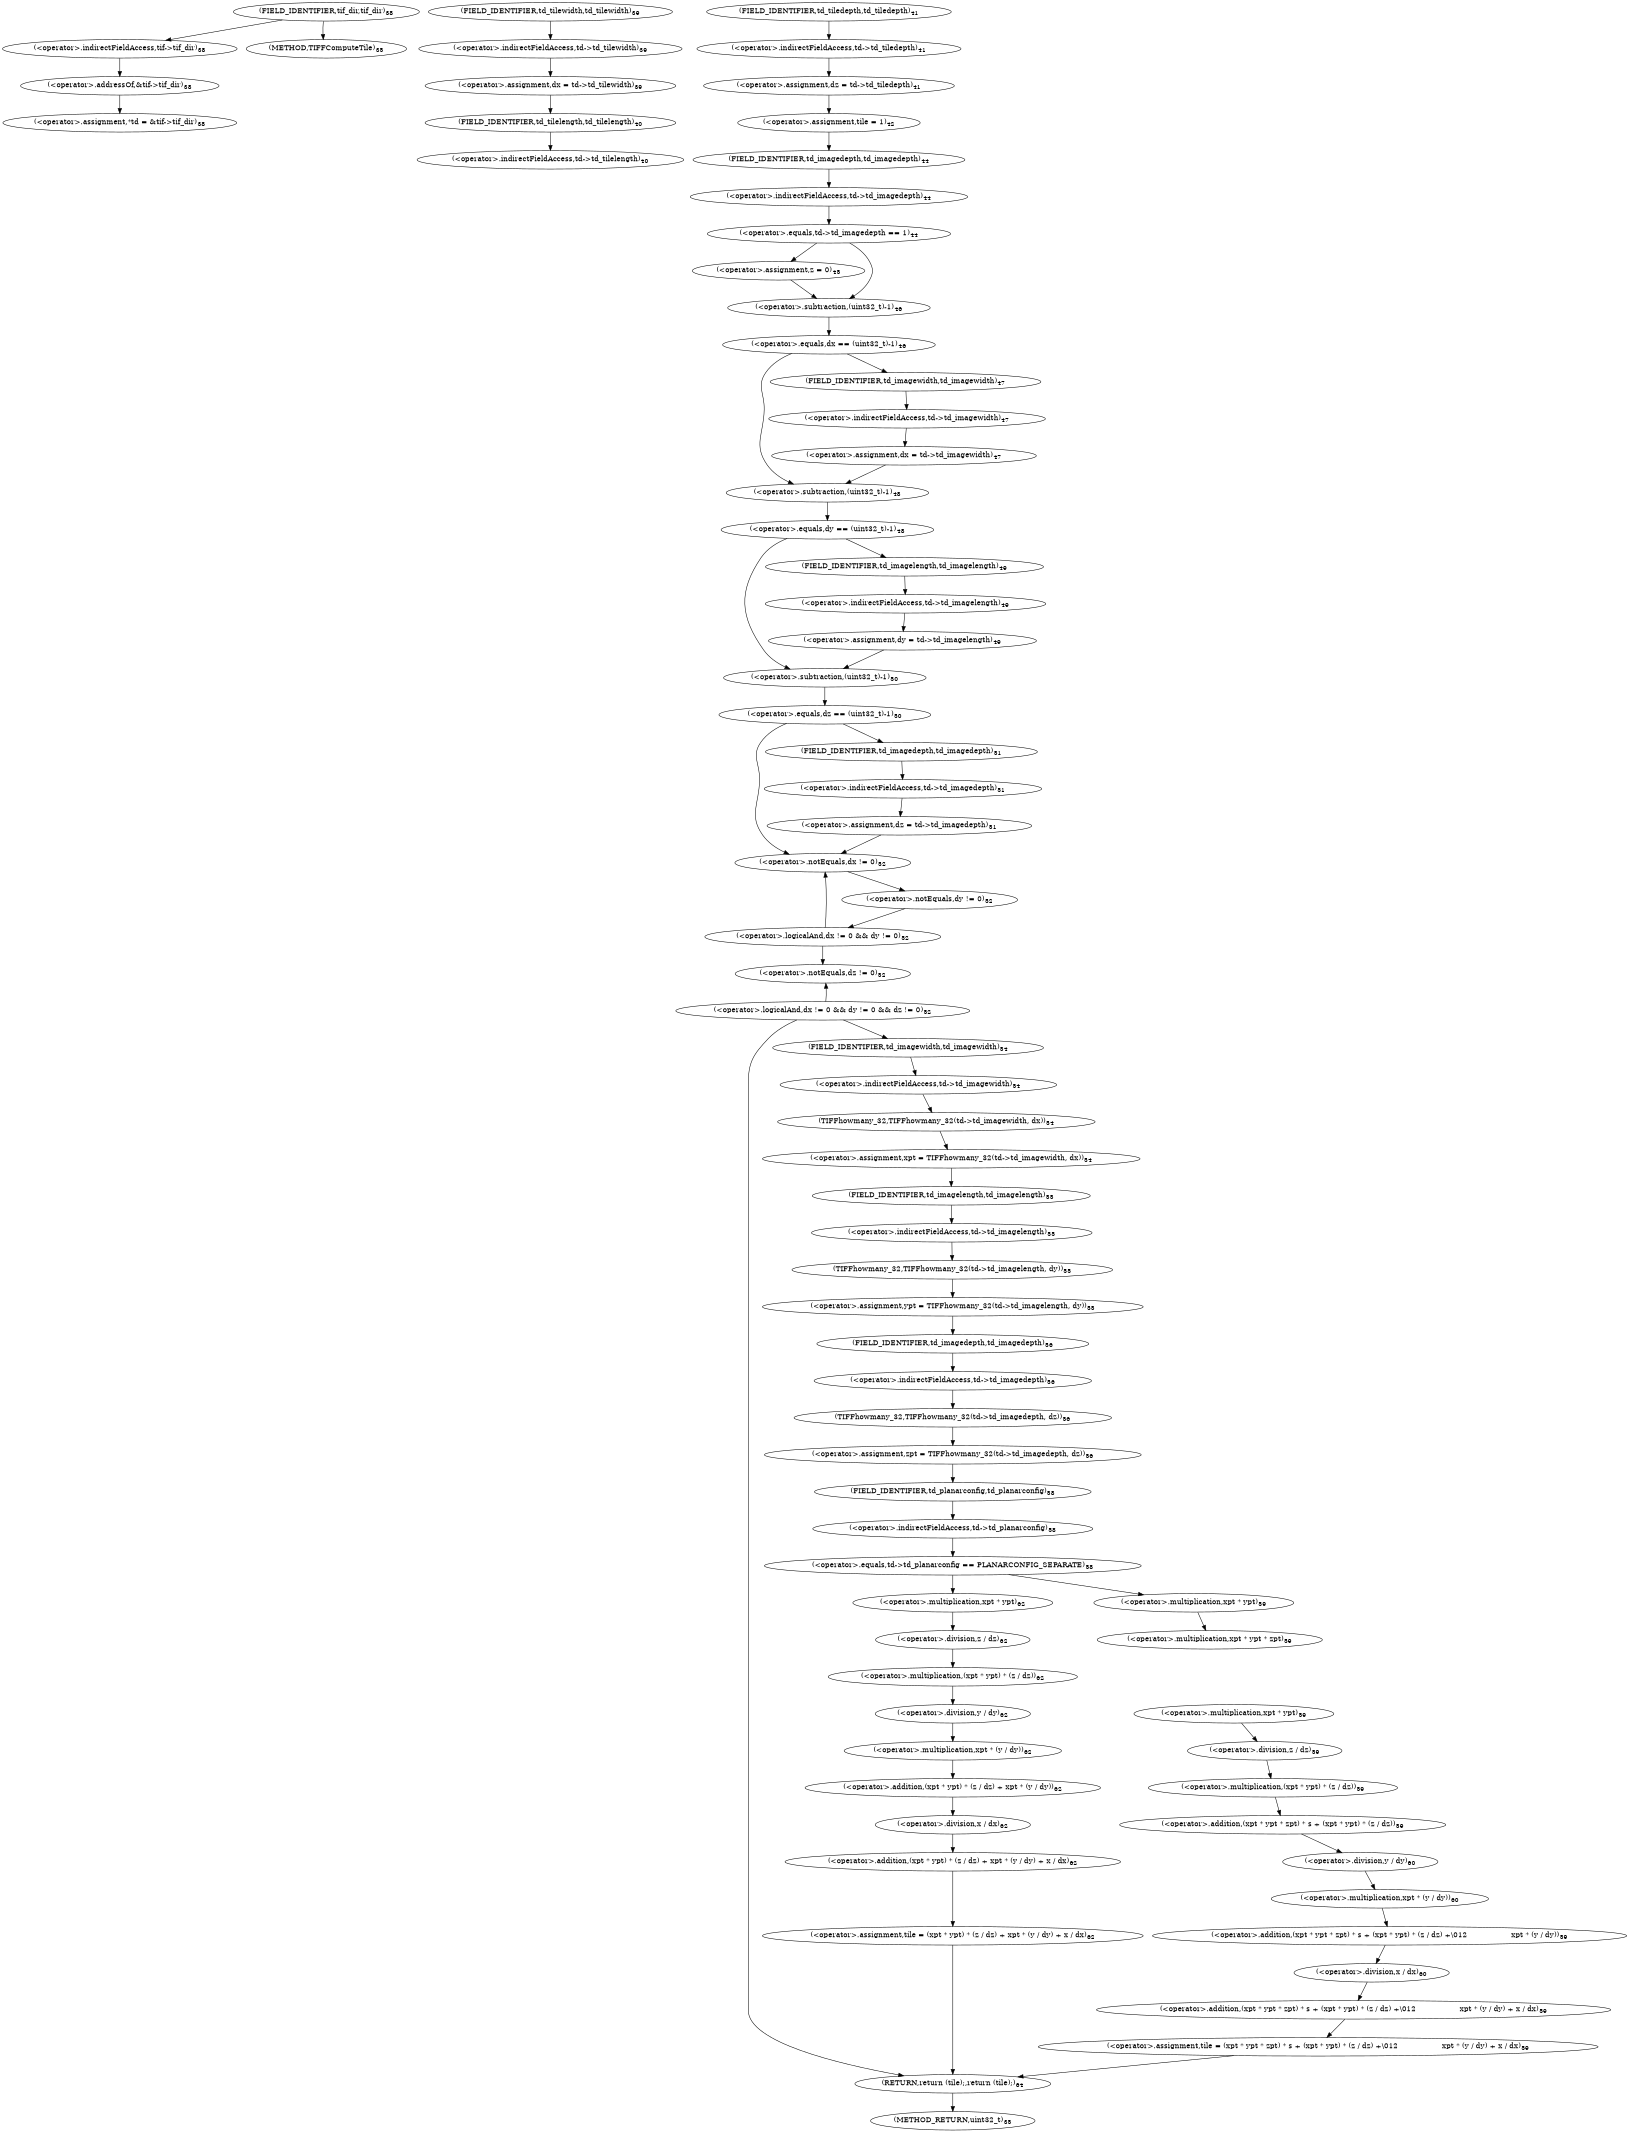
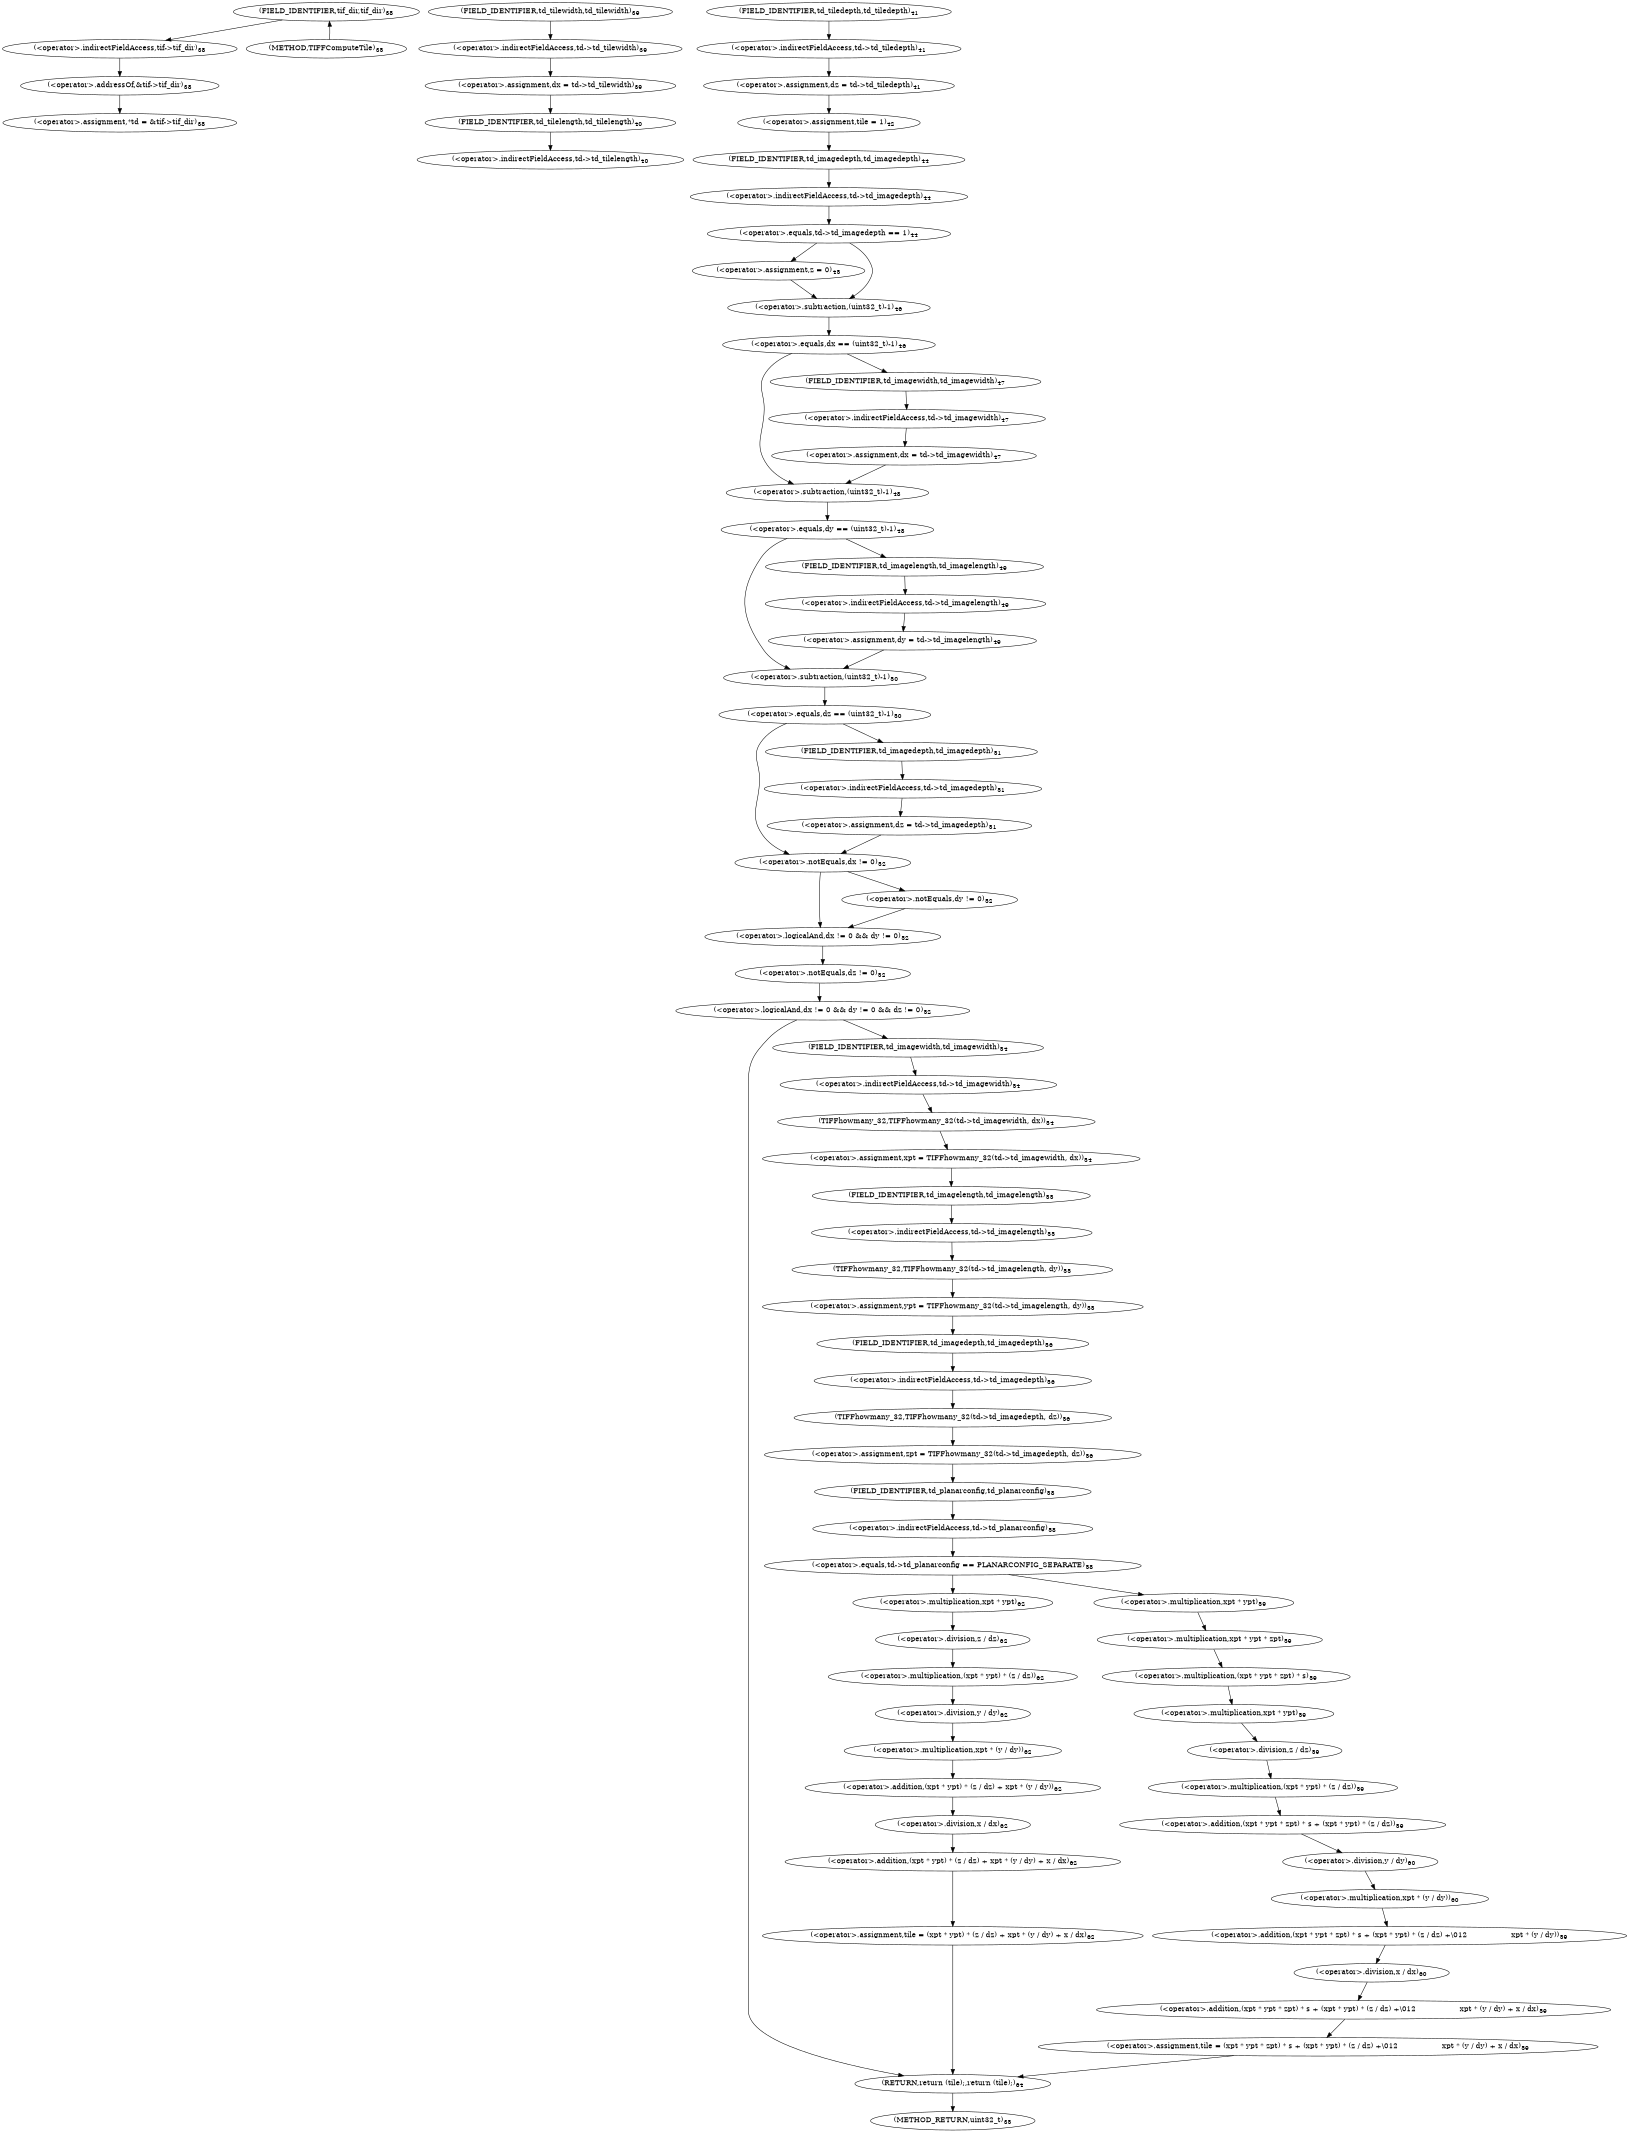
(323, 28) -> (330, 33)
(826, 902) -> (819, 897)
(826, 995) -> (819, 990)
none -> (1226, 1677)
